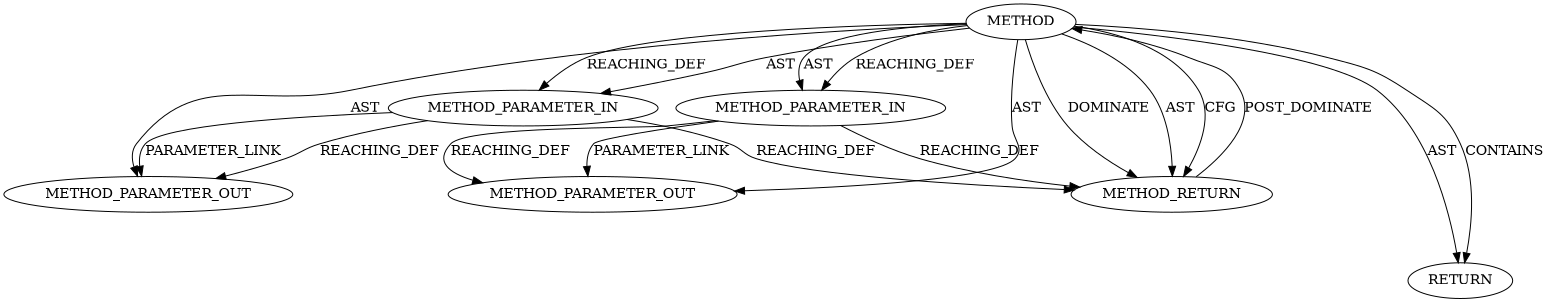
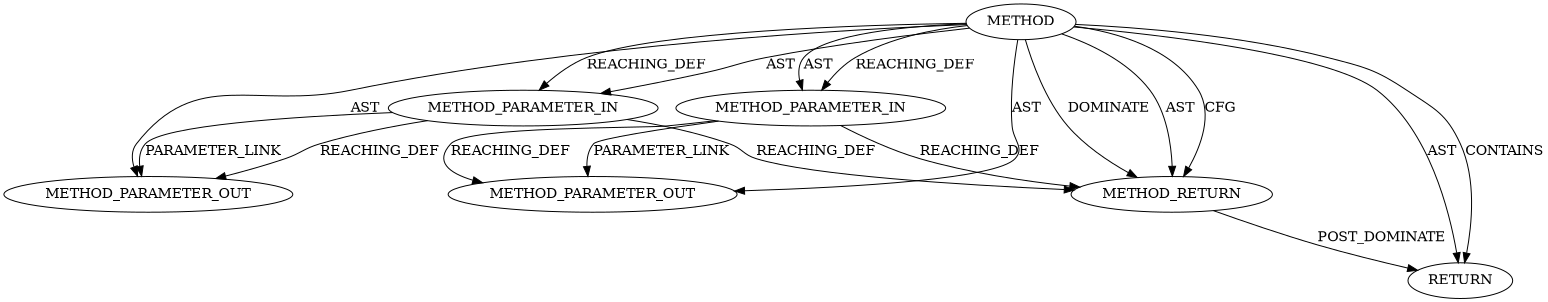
(1216, 67) -> (1310, 243)
